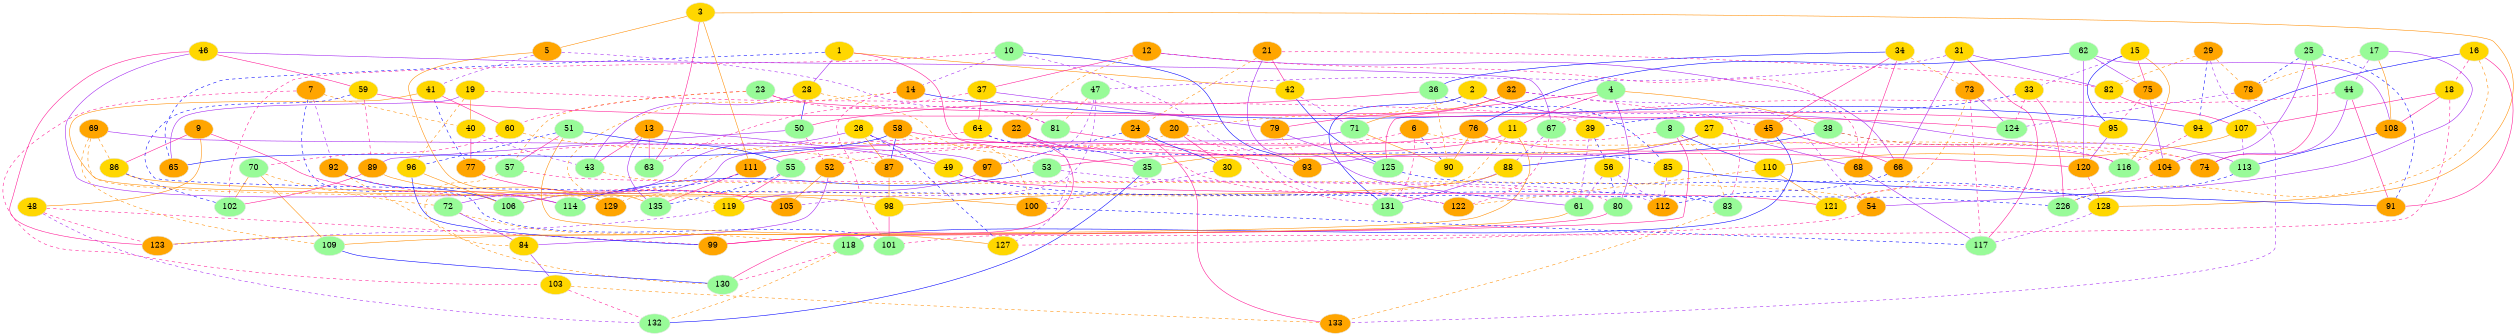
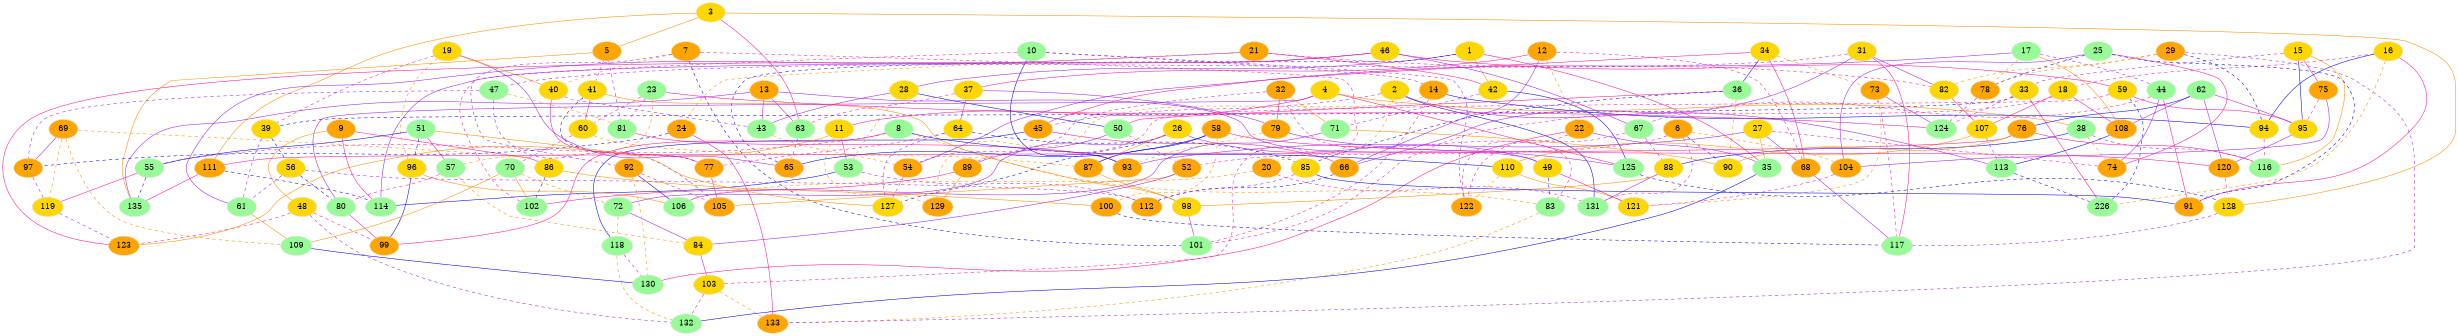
(2116, 71) -> (2253, 108)
(1611, 90) -> (1325, 90)
none -> (795, 149)
(1227, 168) -> none
(907, 189) -> (38, 187)
